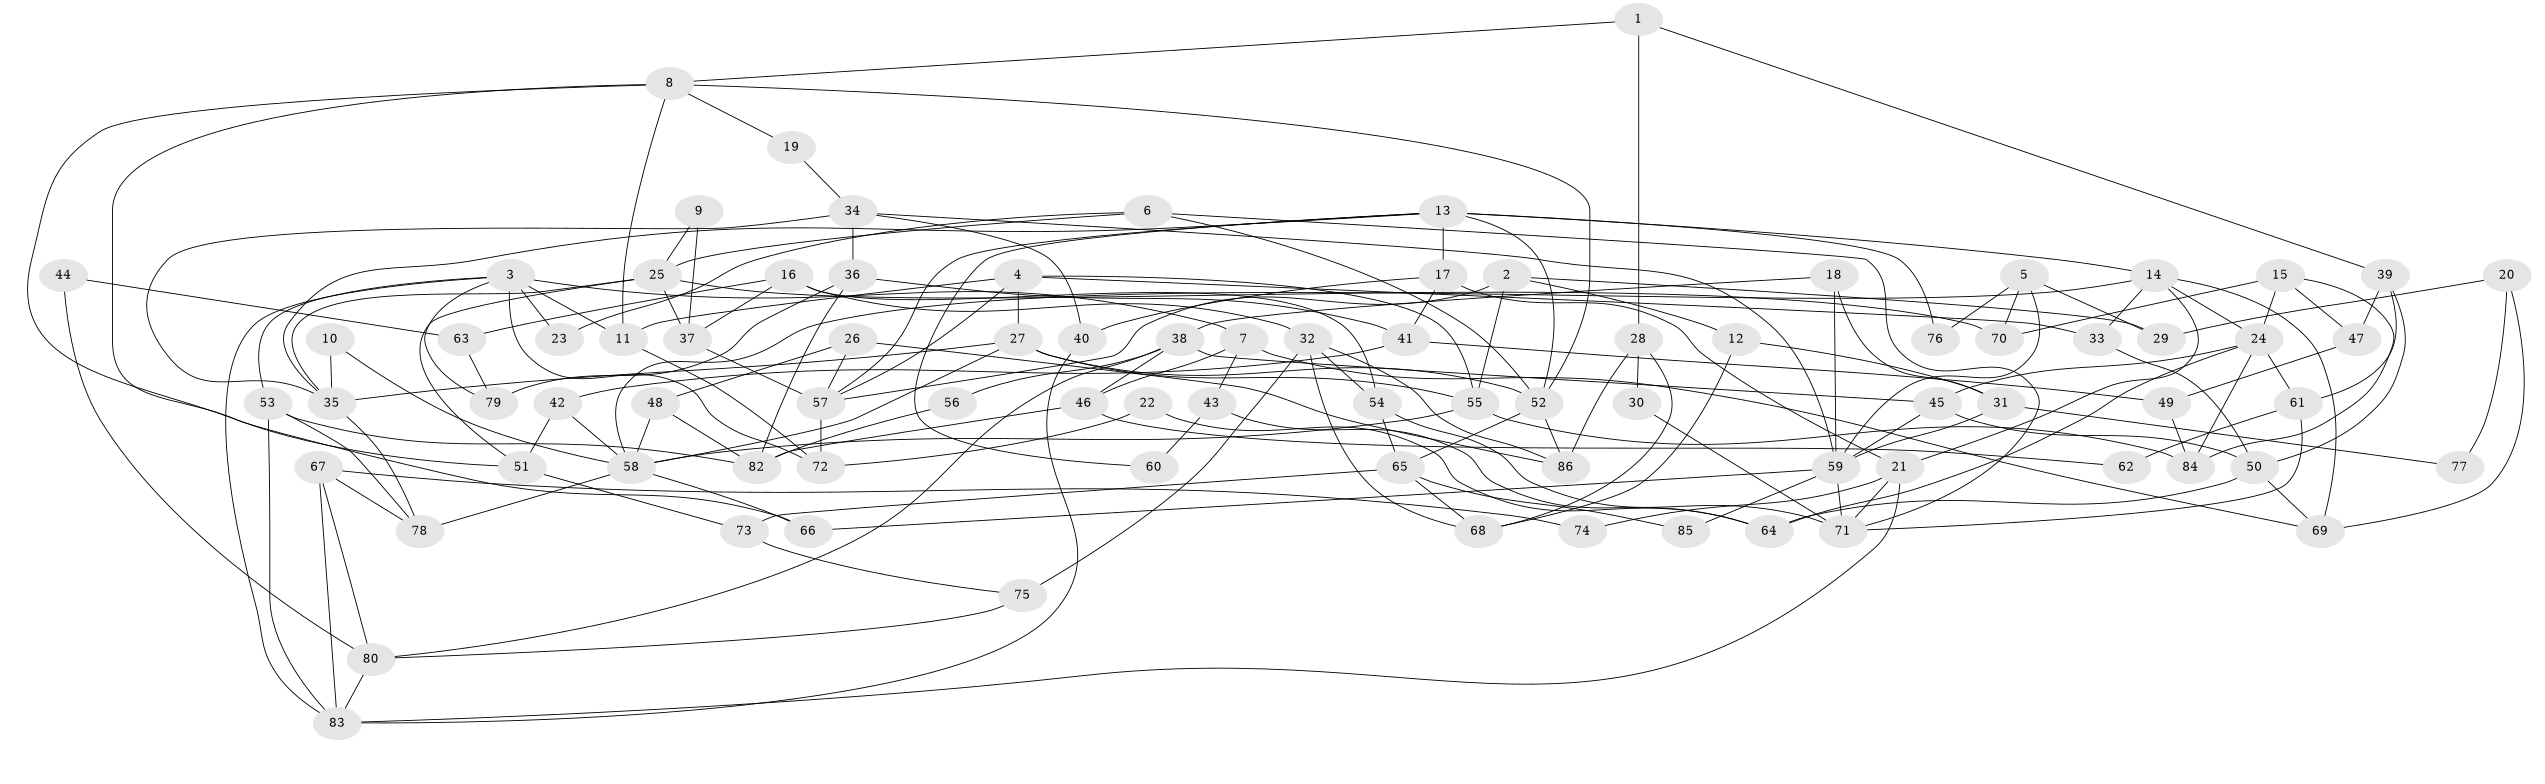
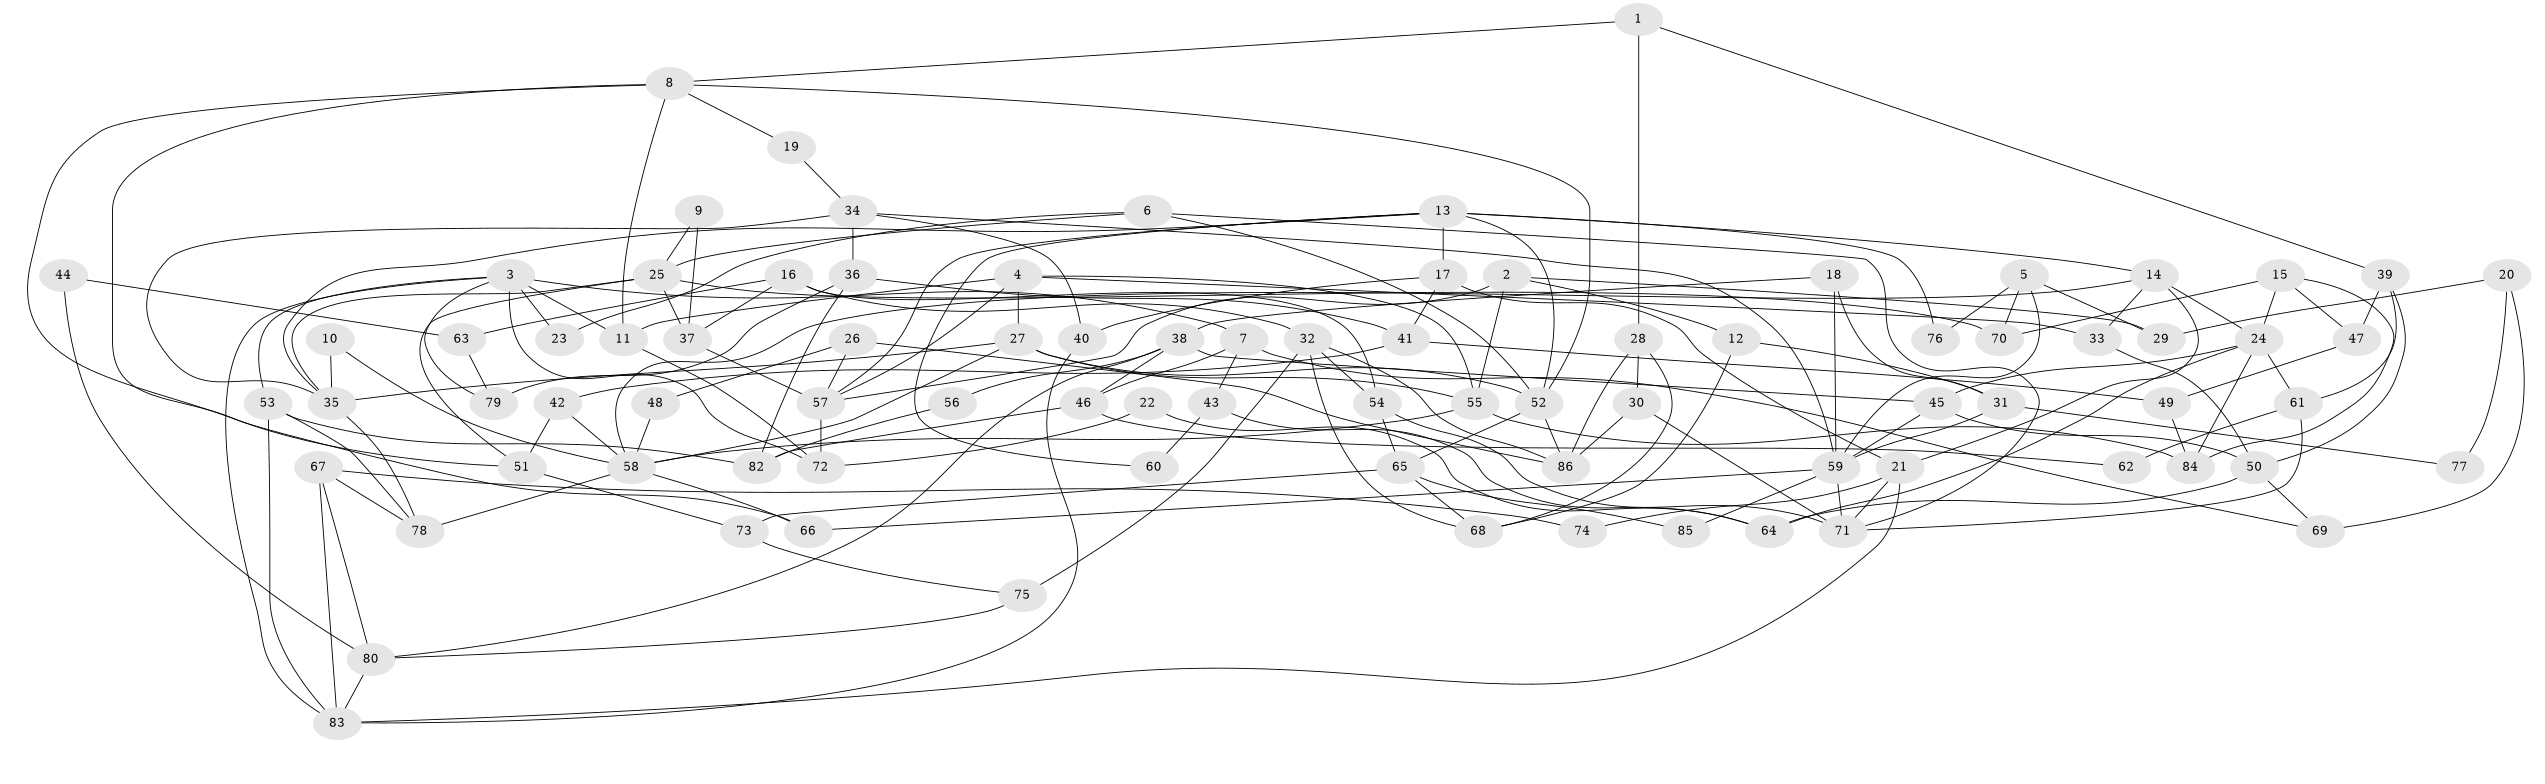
(2315, 347) -> none
none -> (1605, 433)
(706, 436) -> none
